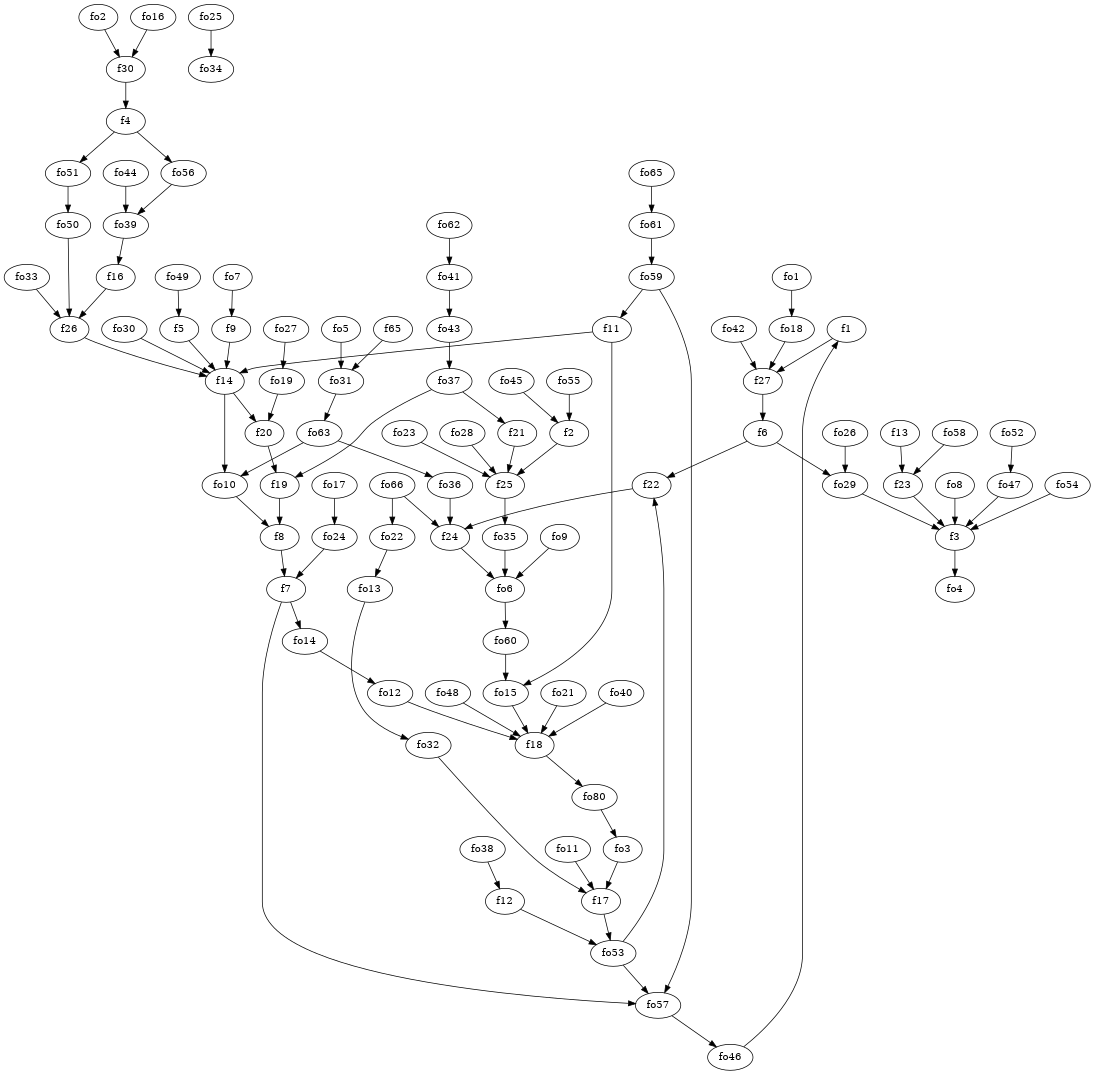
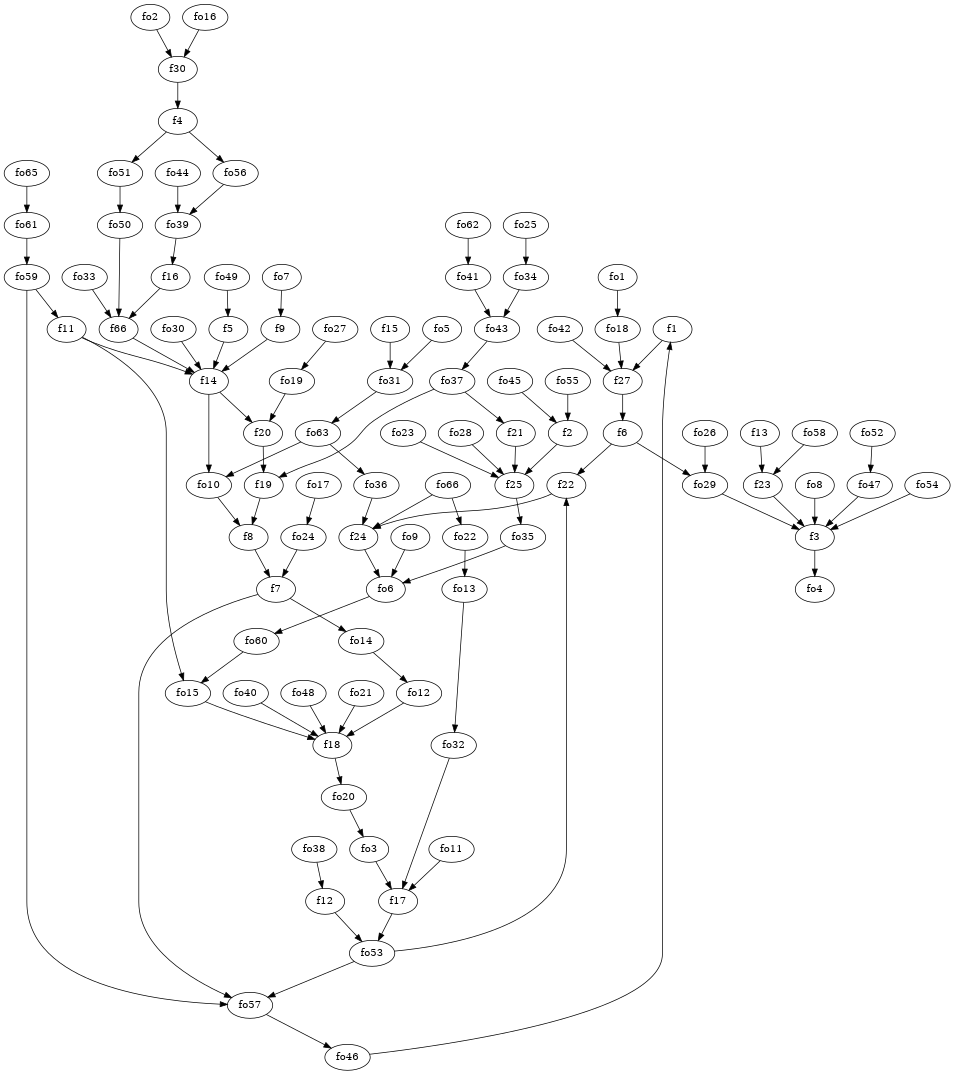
none -> (513, 300)
(69, 329) -> (119, 329)
(393, 329) -> (390, 329)
(595, 797) -> (344, 797)
